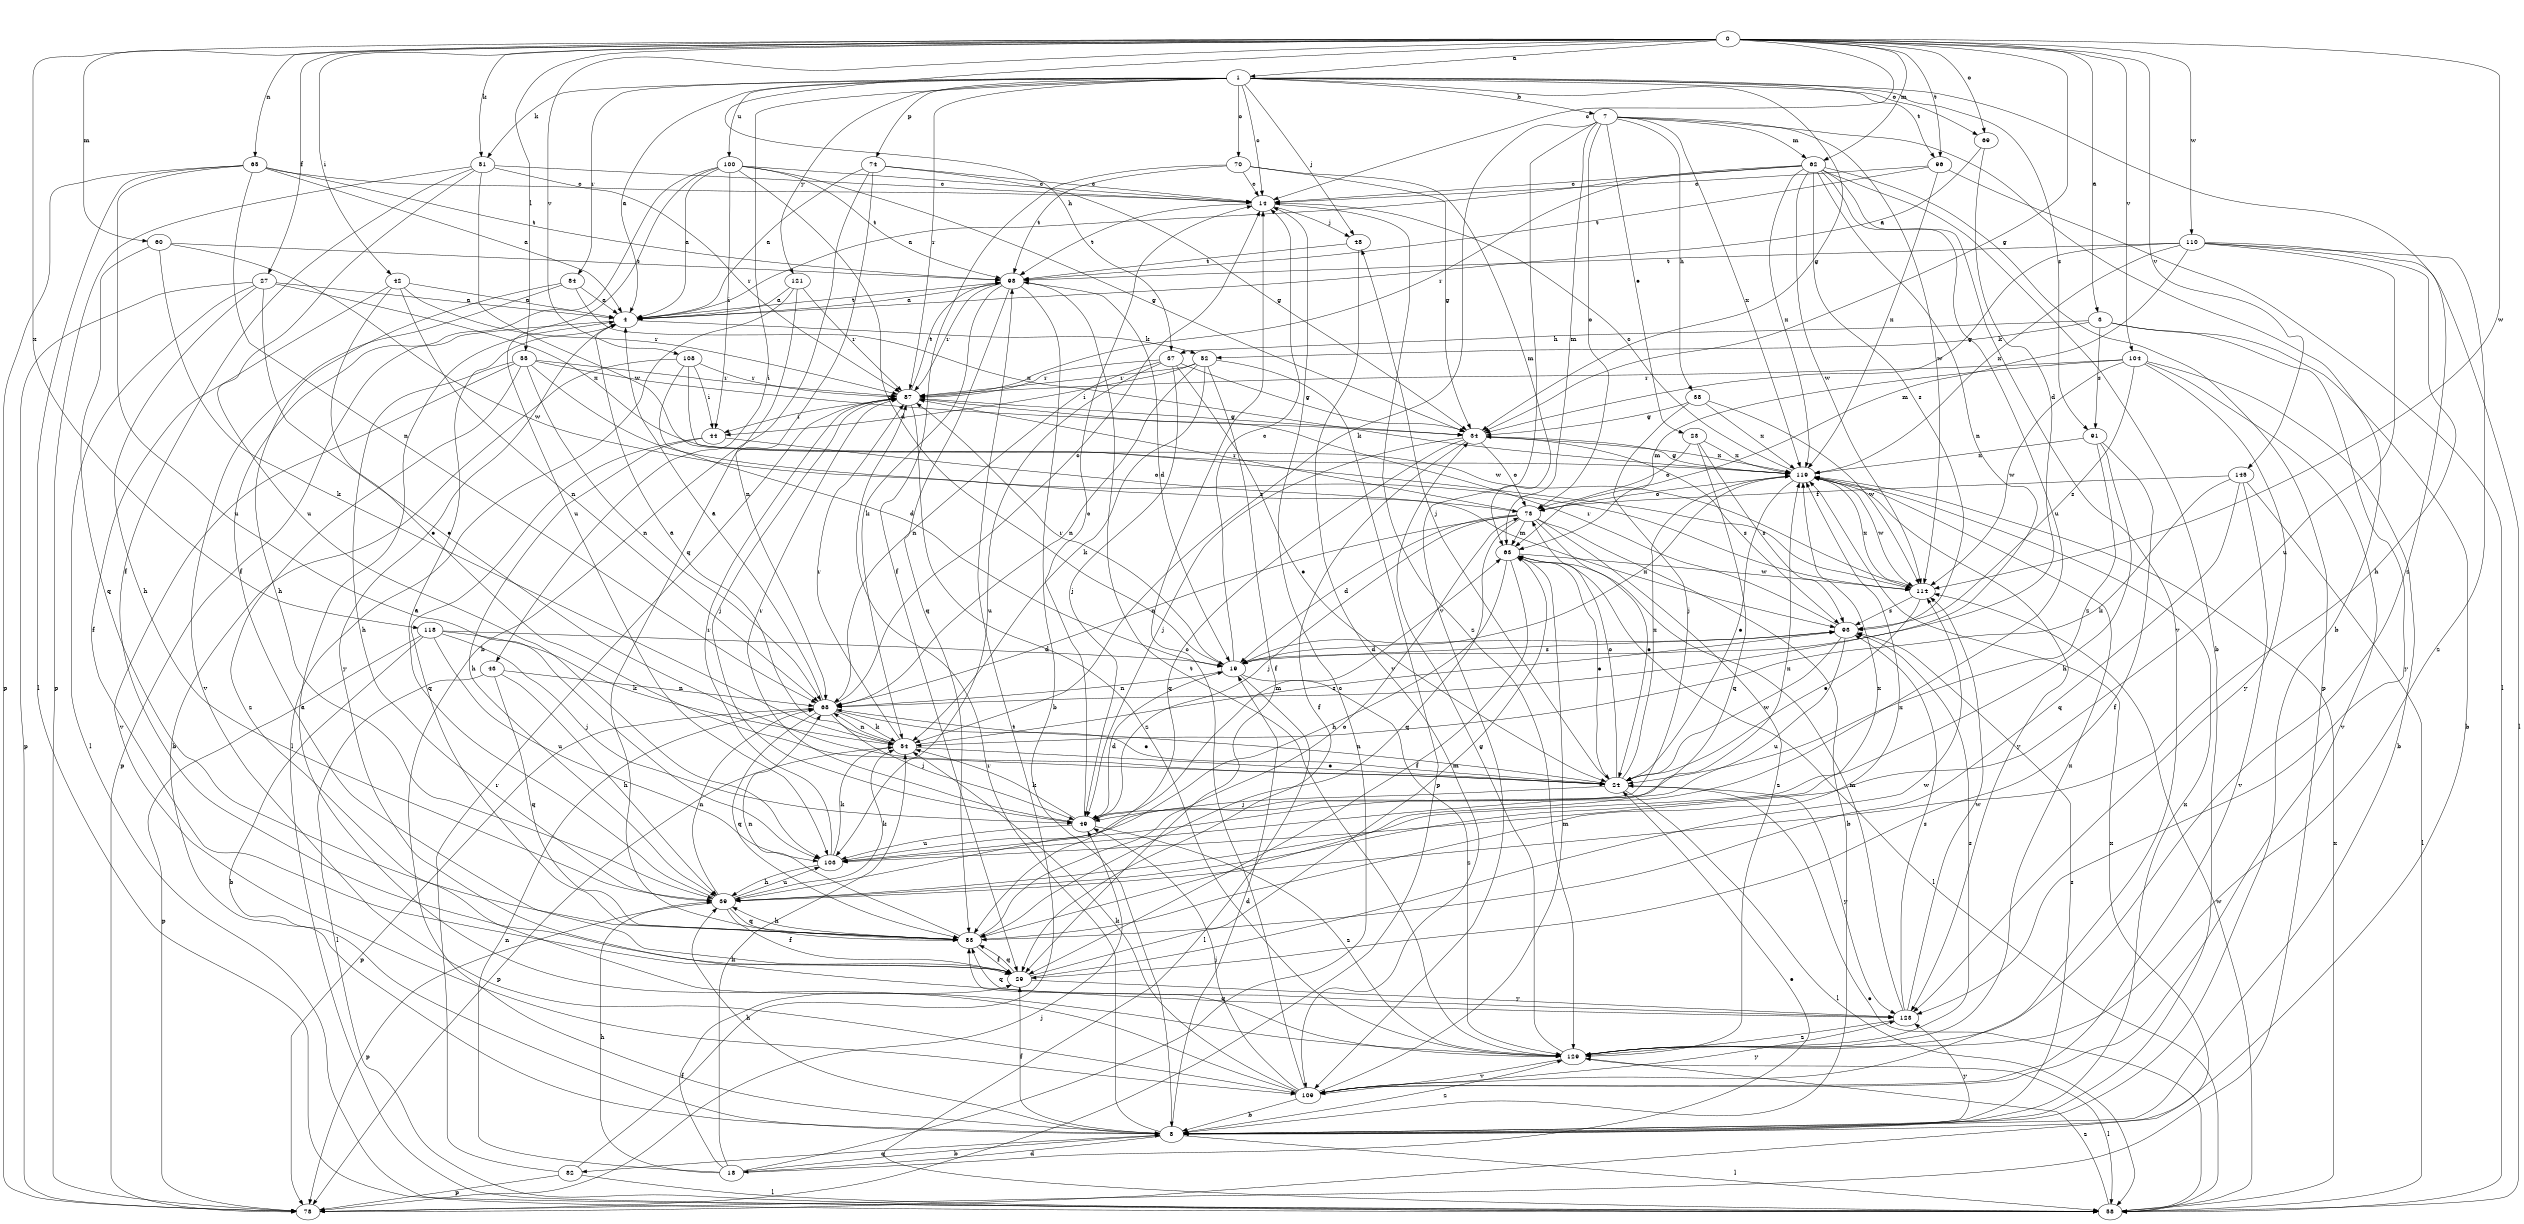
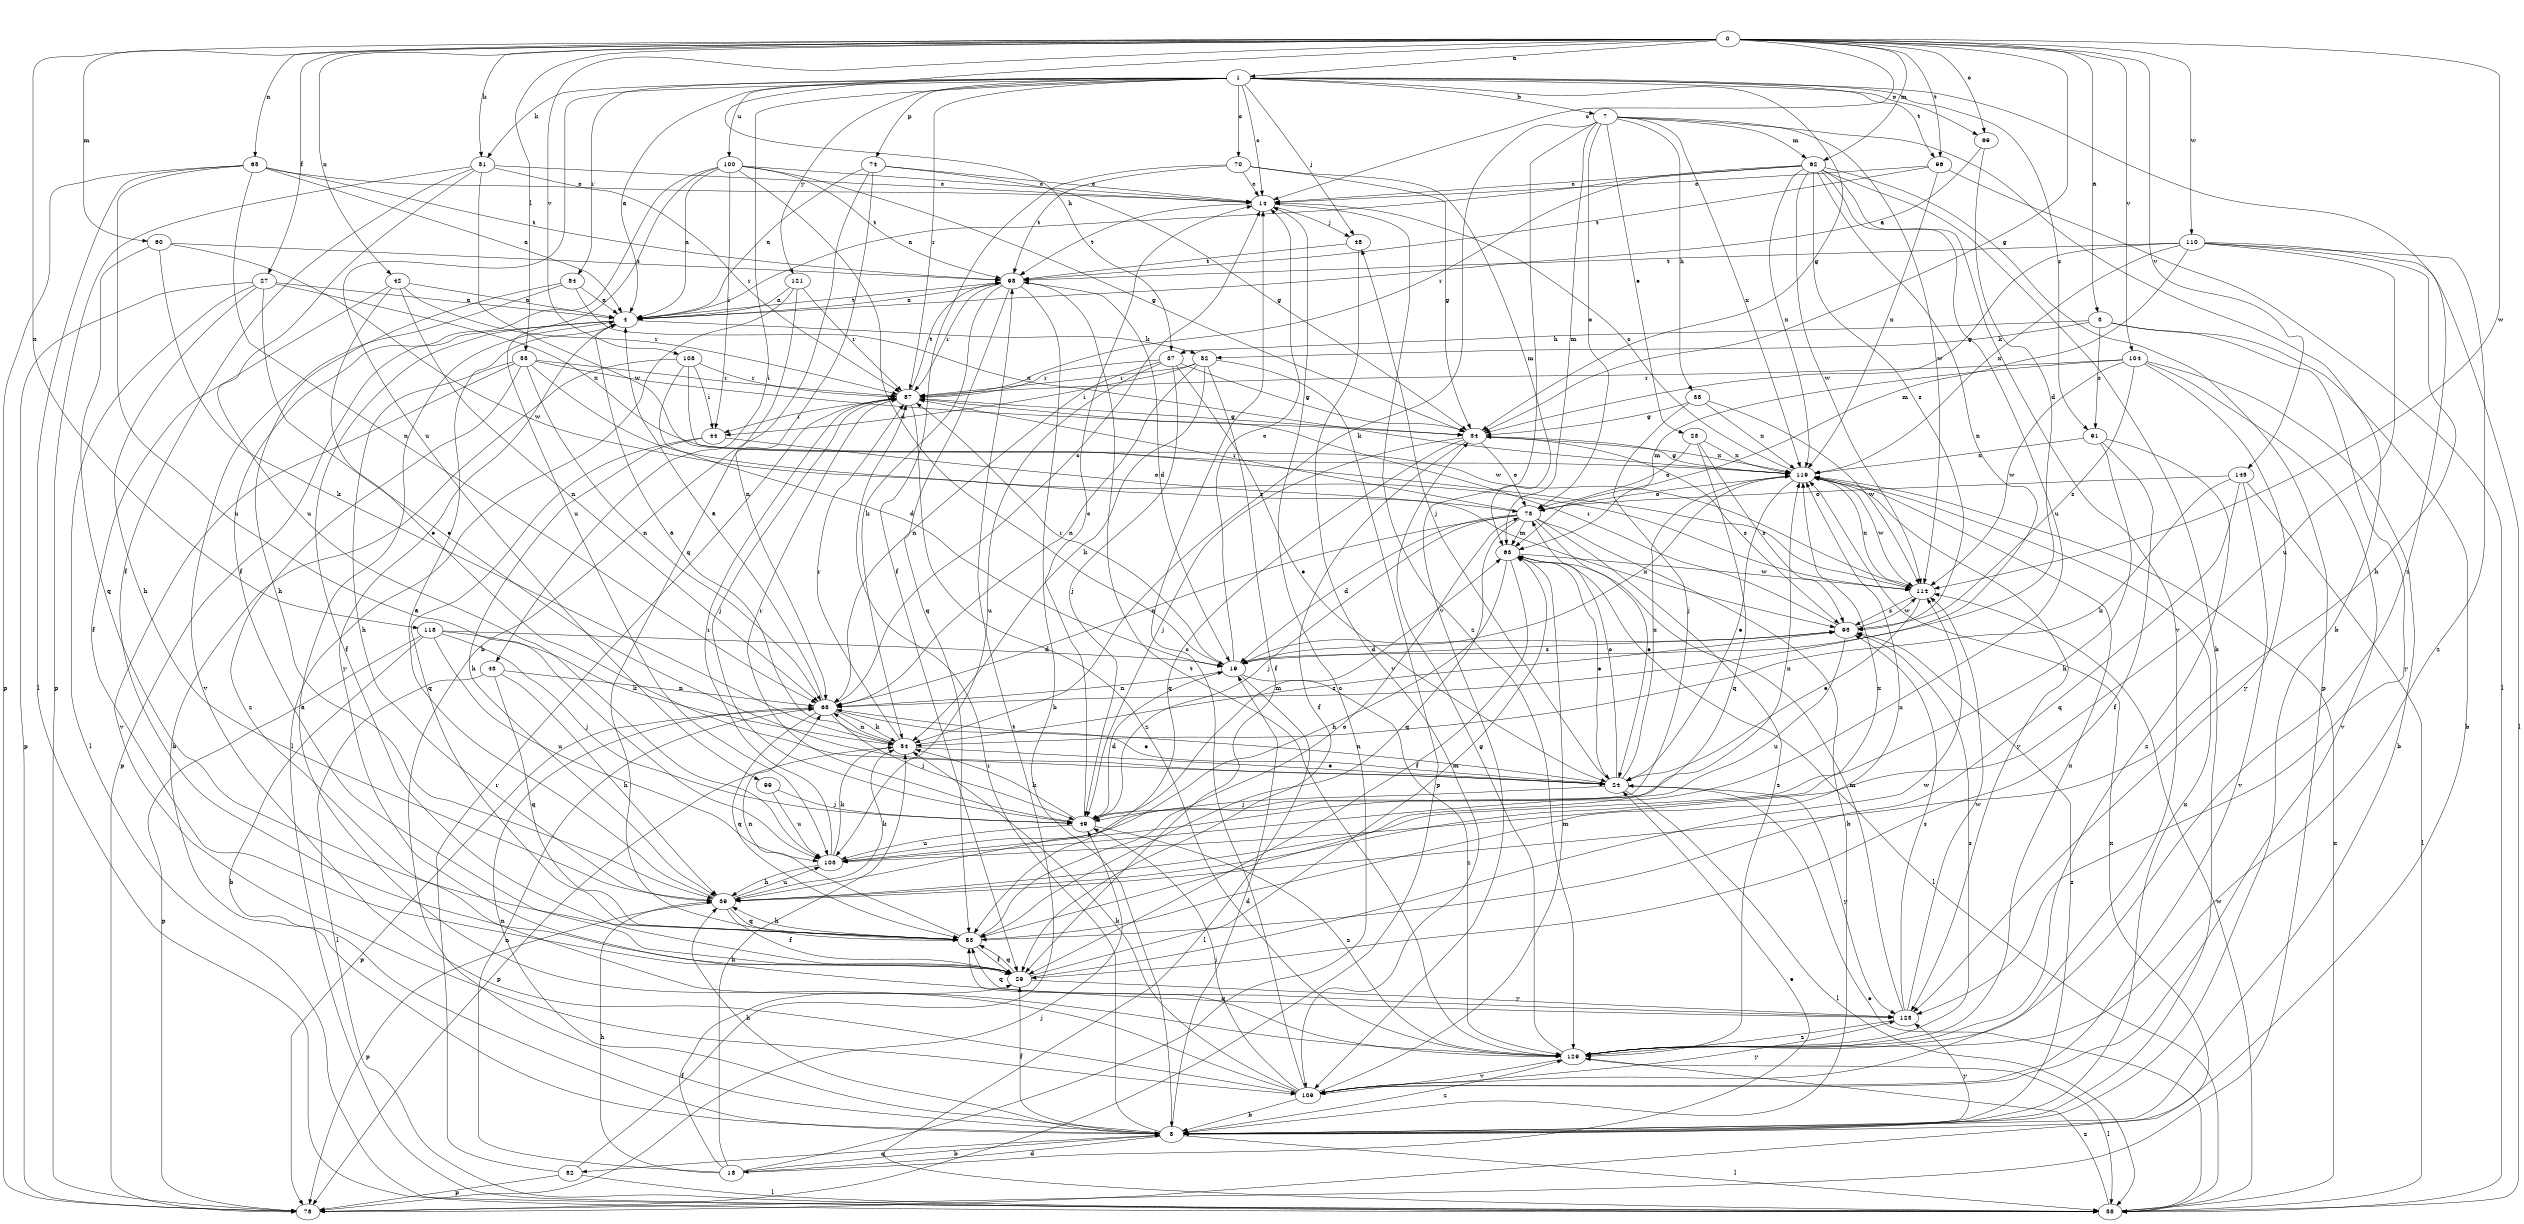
(325, 165) -> (325, 165)
(1818, 494) -> (1818, 494)
(1955, 682) -> (2058, 887)
(1737, 714) -> (1888, 617)
(712, 774) -> (587, 1038)
none -> (397, 775)
none -> (768, 785)
